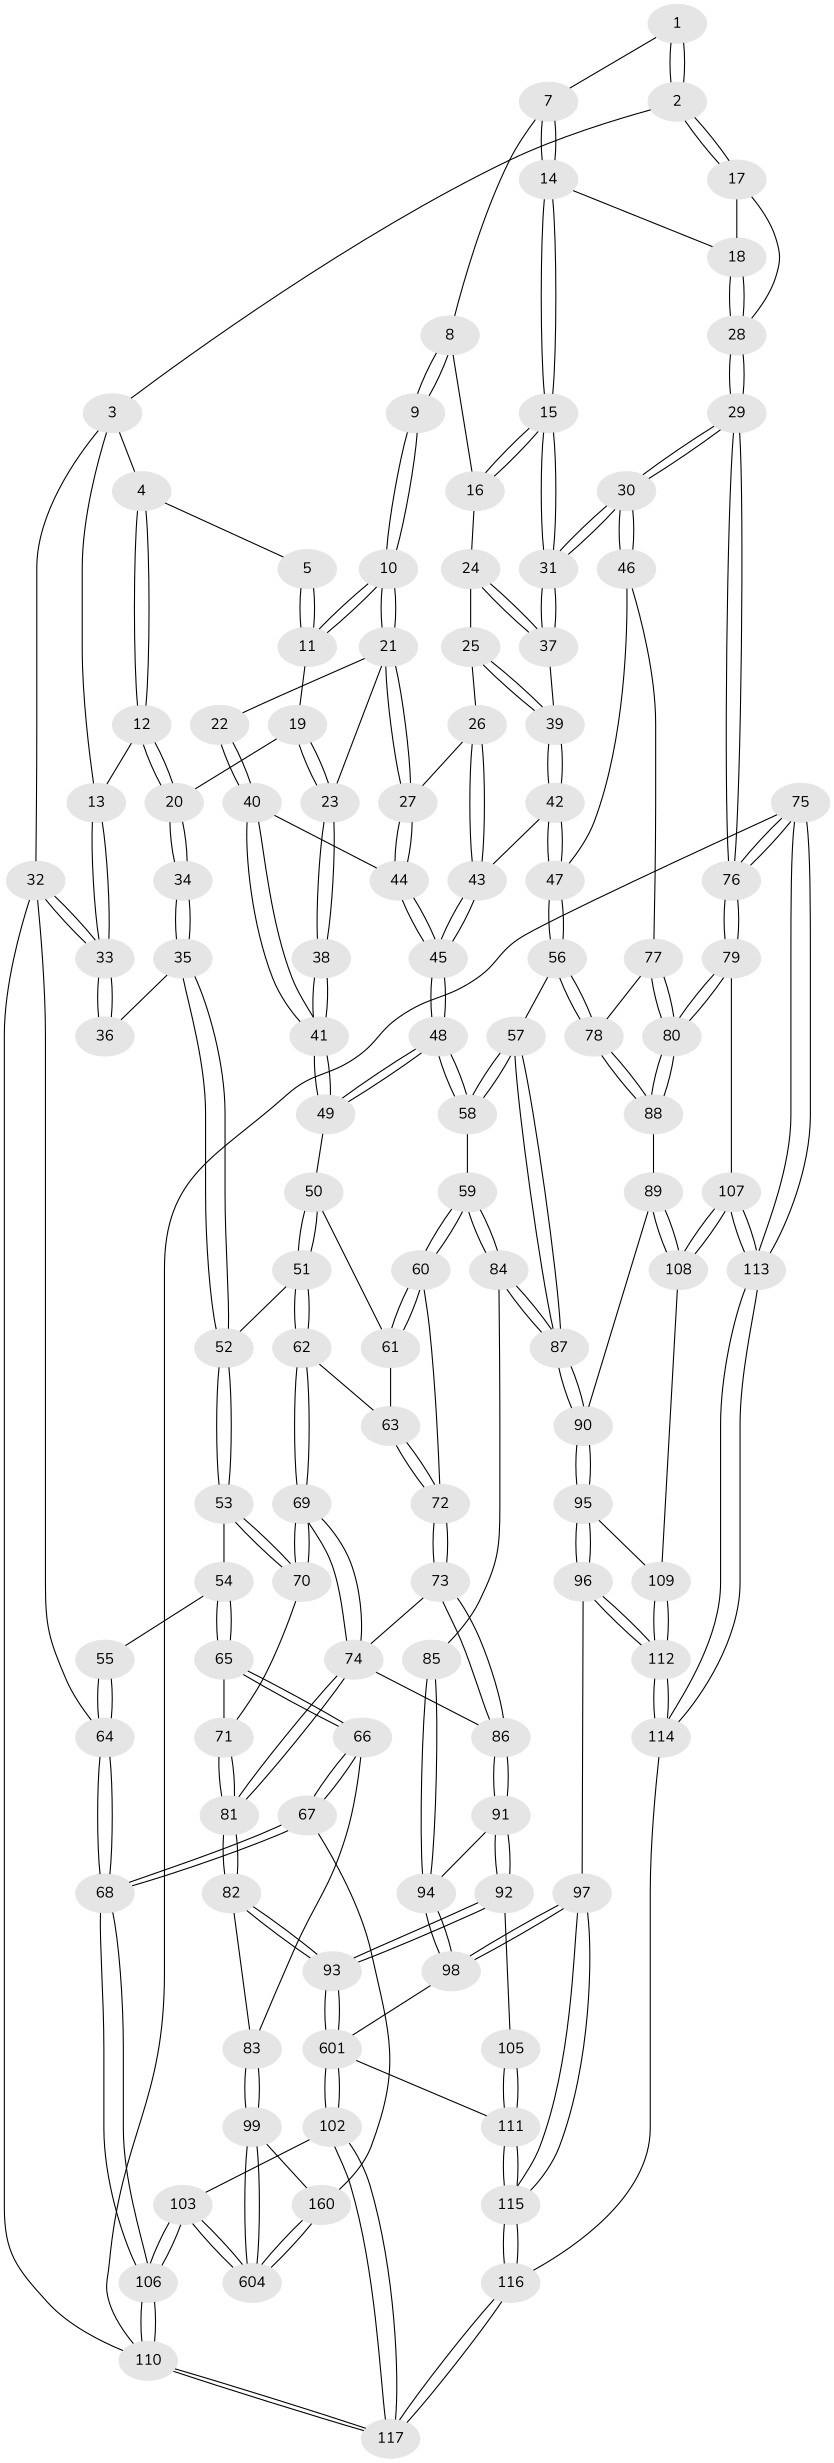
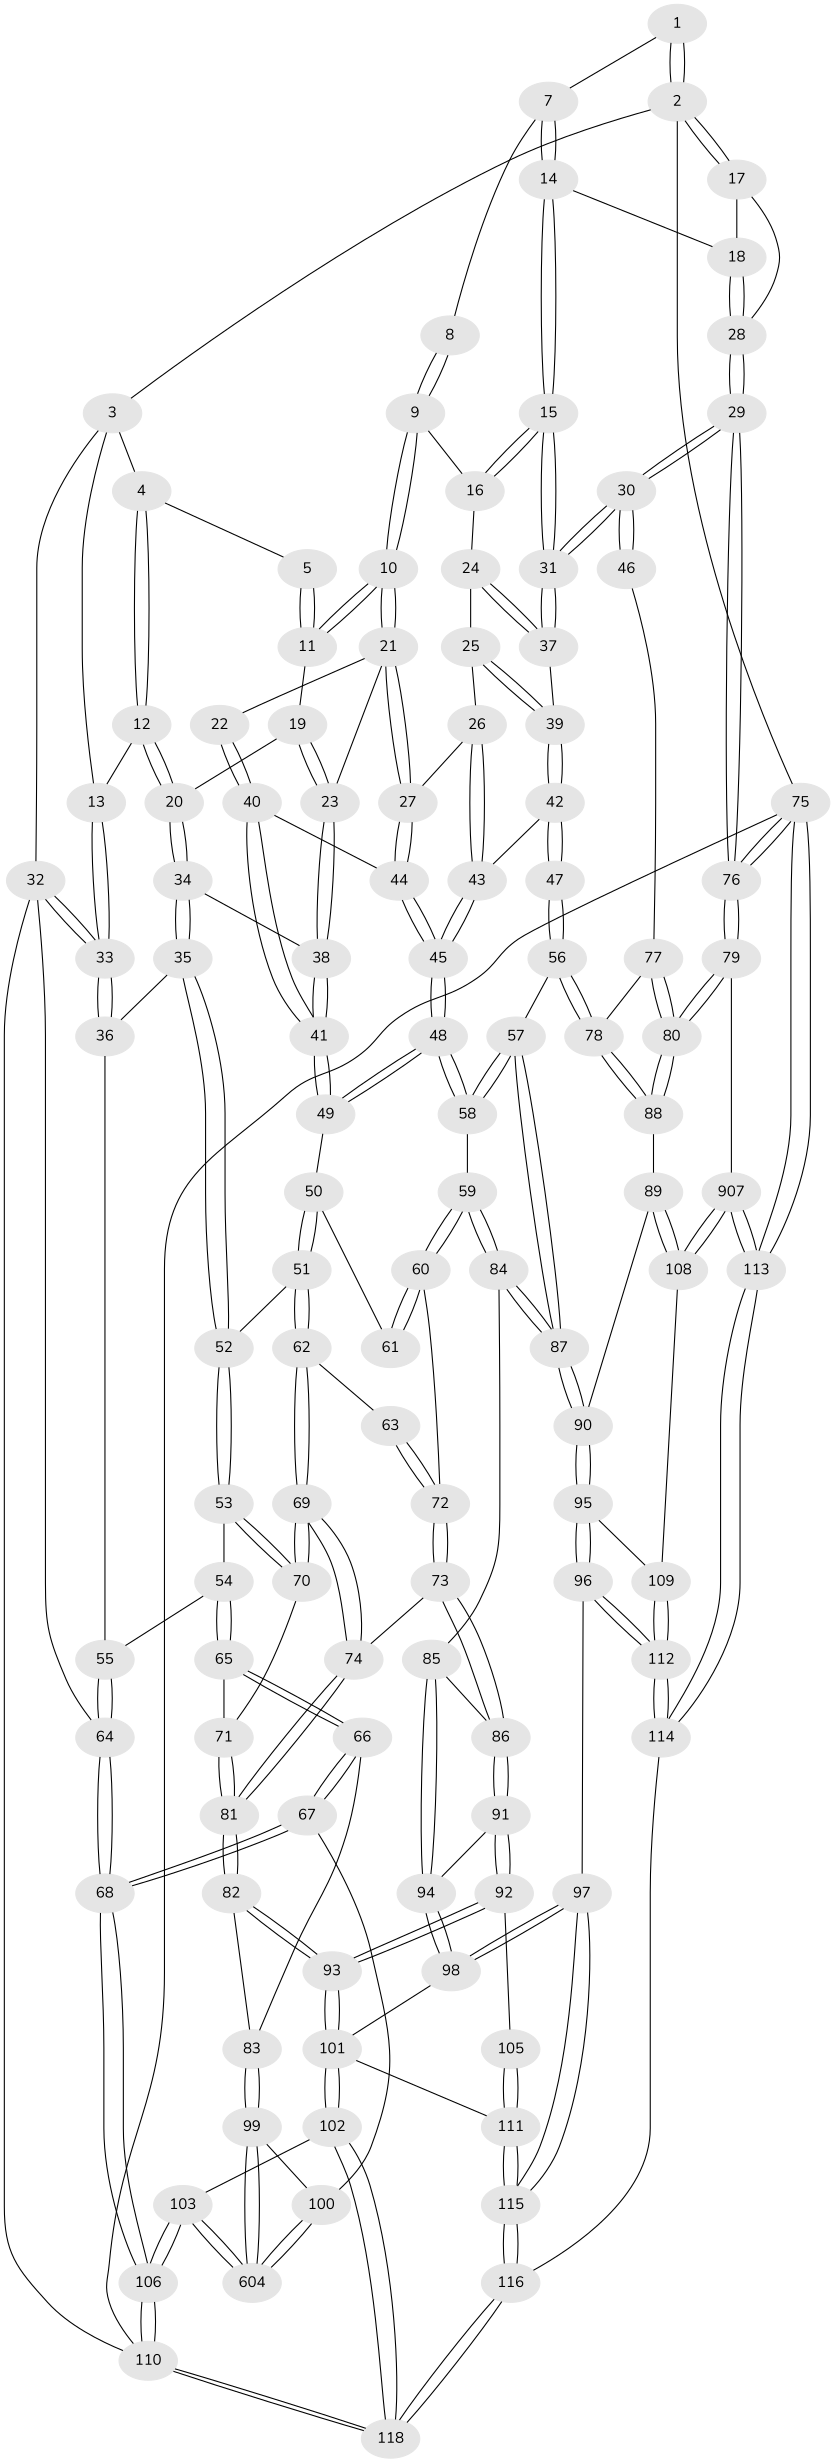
(463, 413) -> (445, 452)
none -> (689, 461)
(617, 731) -> none
none -> (247, 917)
(731, 1192) -> (731, 1192)
none -> (105, 1348)
(391, 1387) -> none
(417, 1693) -> (466, 1699)
(332, 2049) -> (332, 2049)
(321, 2205) -> (321, 2205)
(391, 2439) -> (391, 2439)
